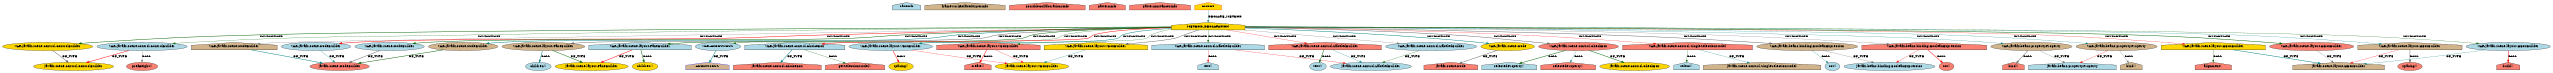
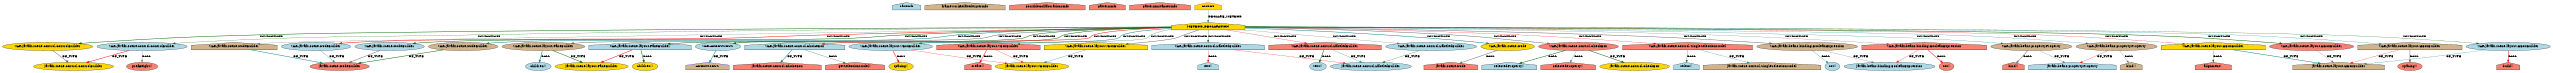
(1052, 39) -> (1052, 39)
(1490, 56) -> (1490, 56)
